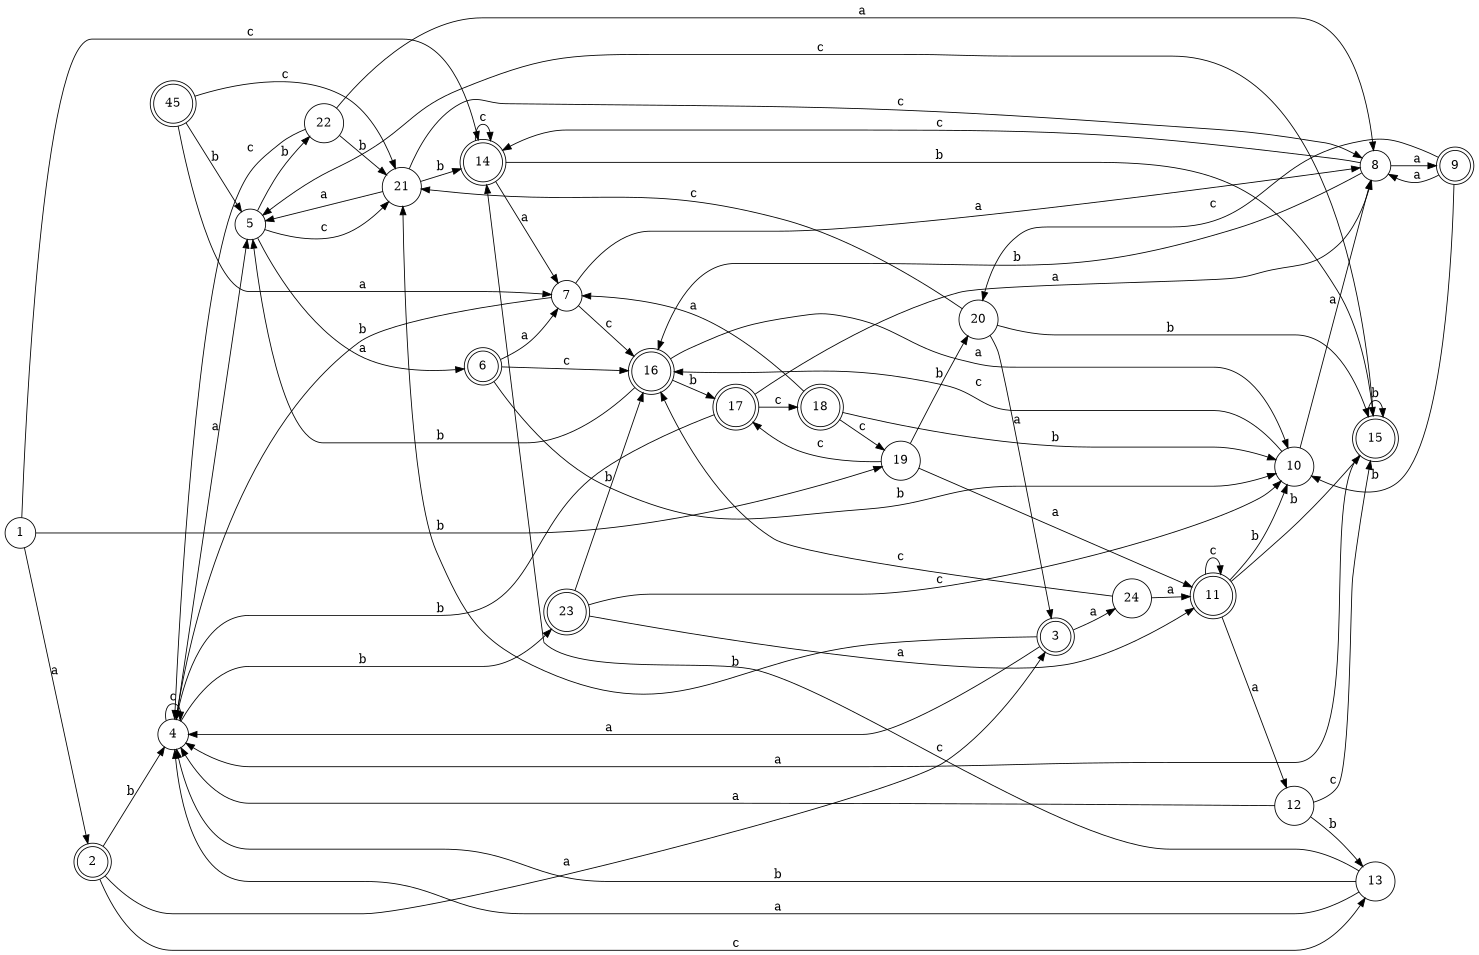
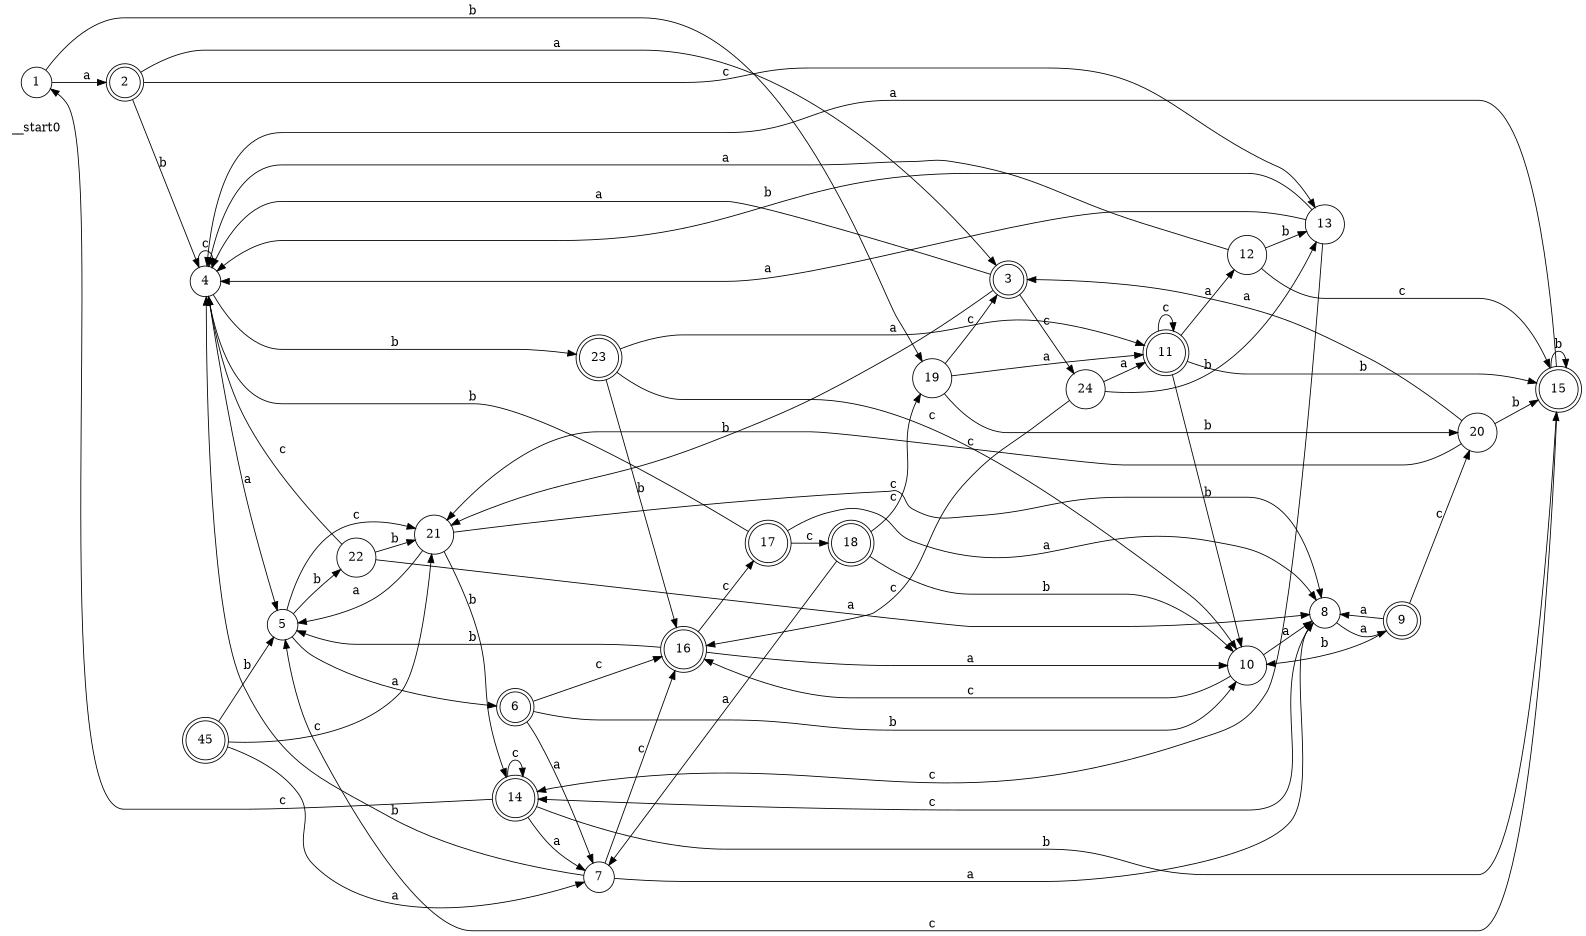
(74, 58) -> (84, 638)
none -> (37, 128)
(1018, 265) -> none
none -> (1232, 357)
(694, 381) -> (726, 587)
(817, 456) -> (969, 333)
(1094, 612) -> (1047, 322)
